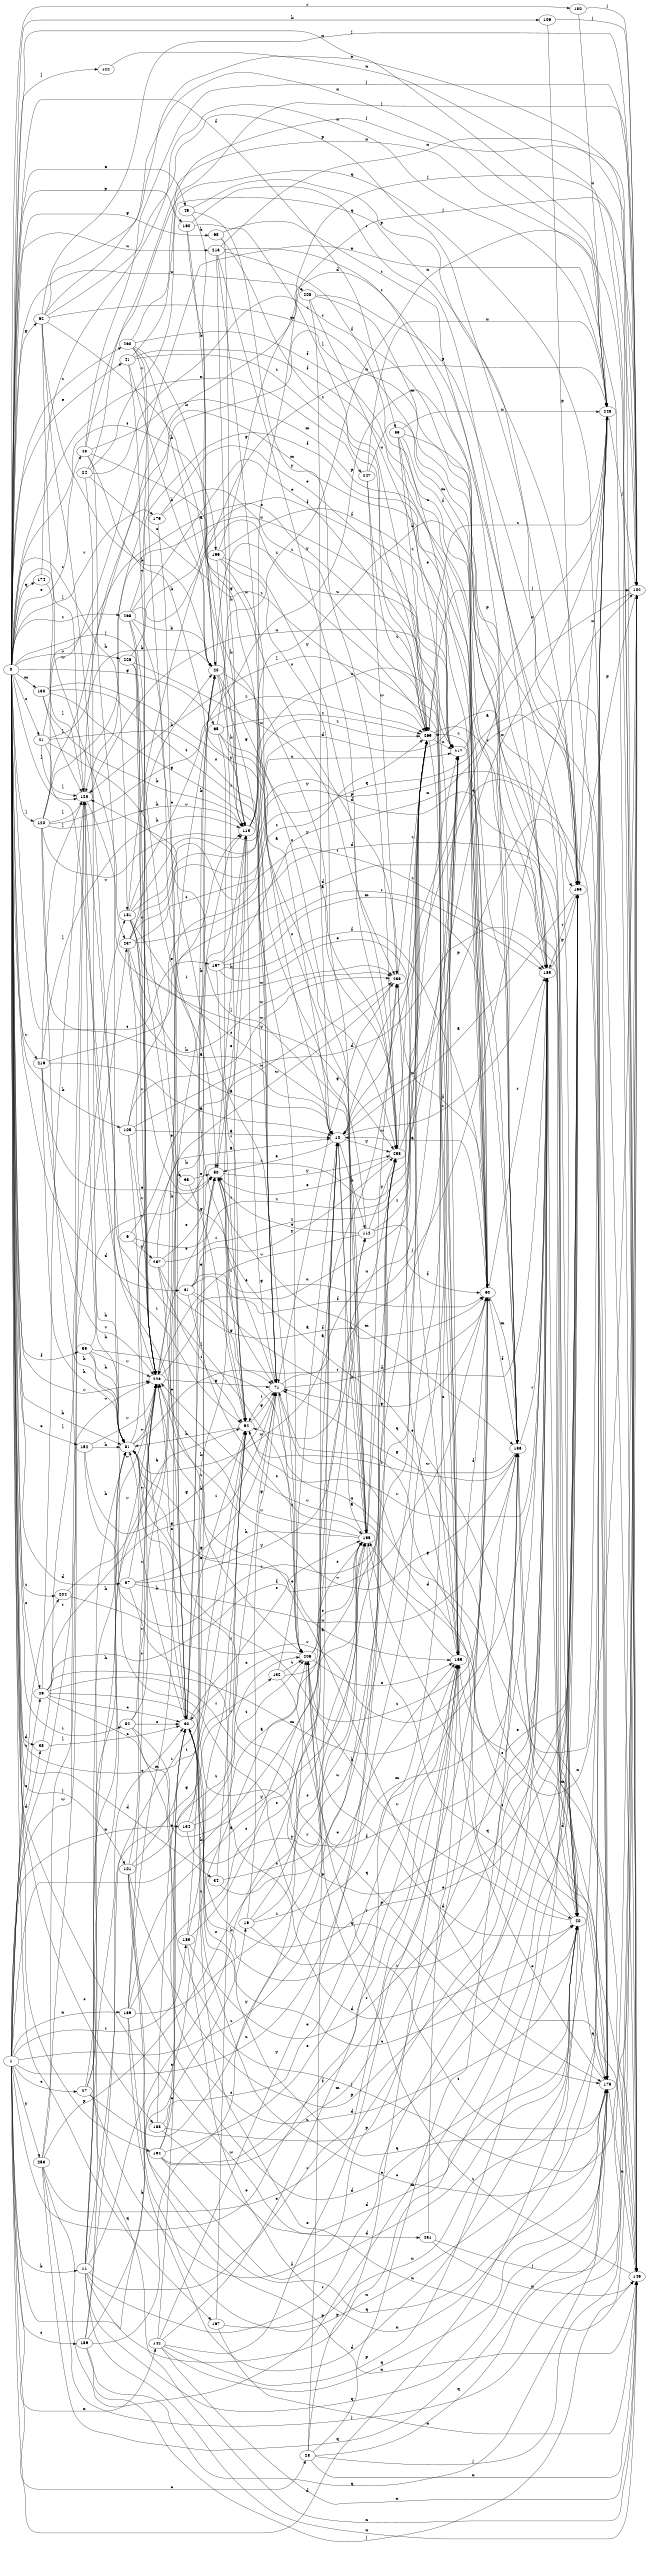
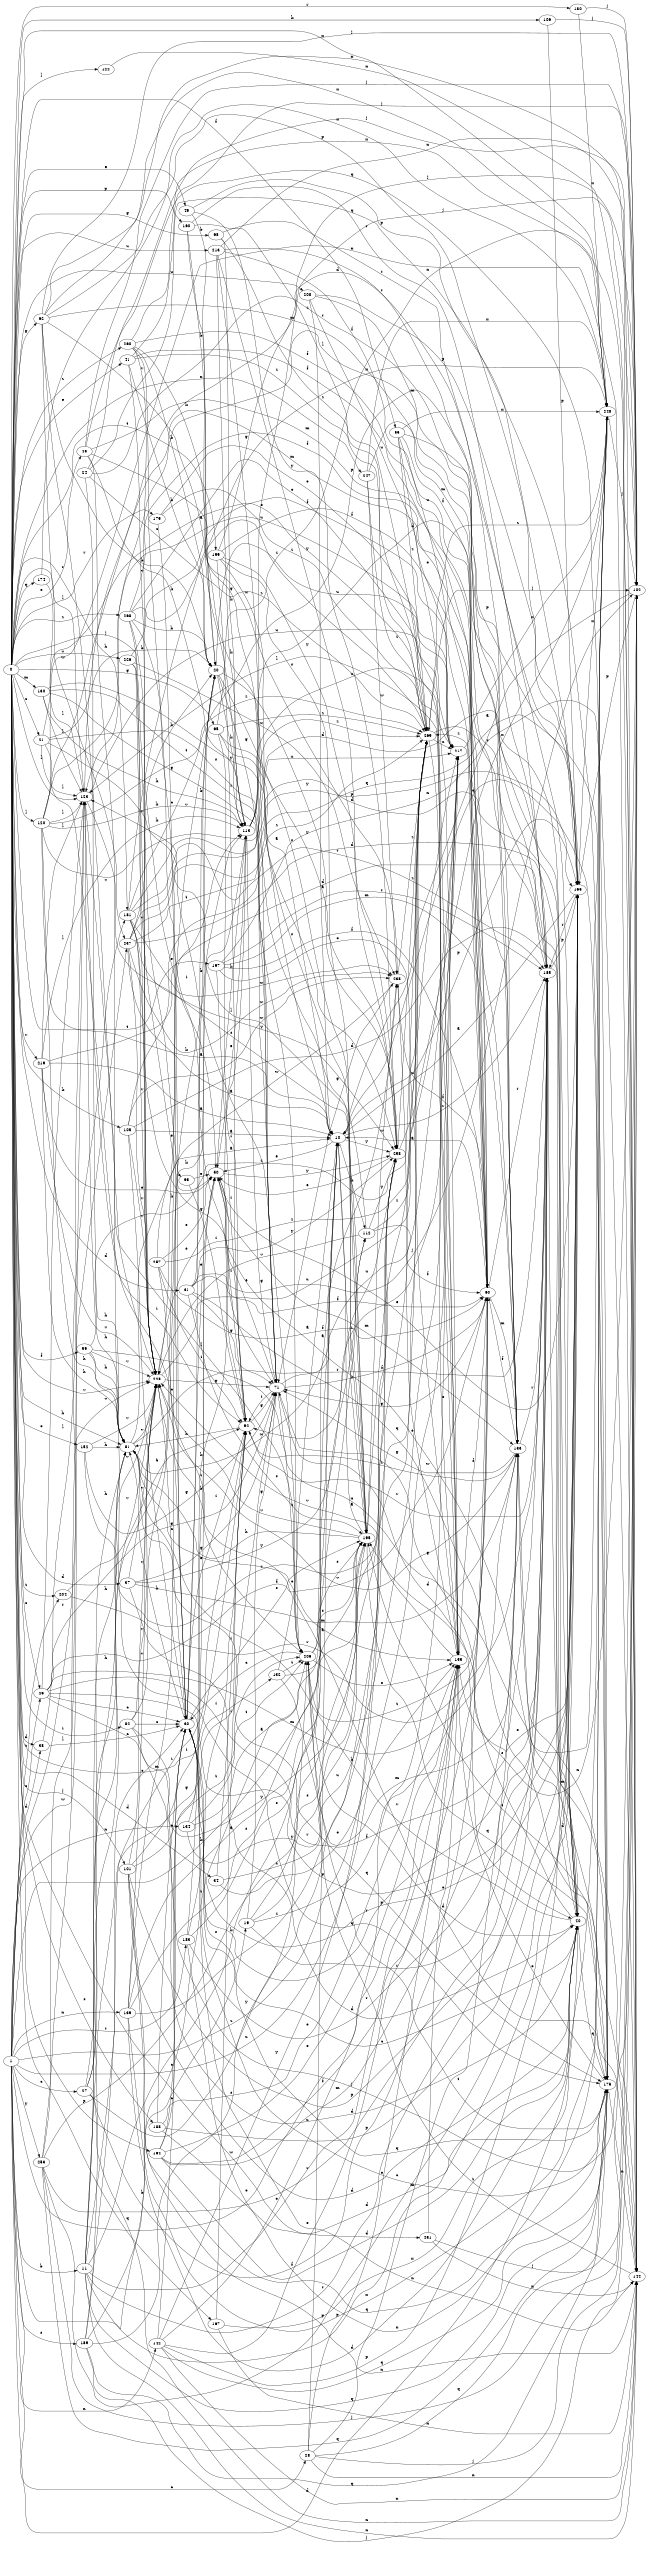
(277, 1223) -> (548, 1374)
(128, 1237) -> none
(323, 1620) -> (323, 1620)
(637, 2277) -> (637, 2277)
